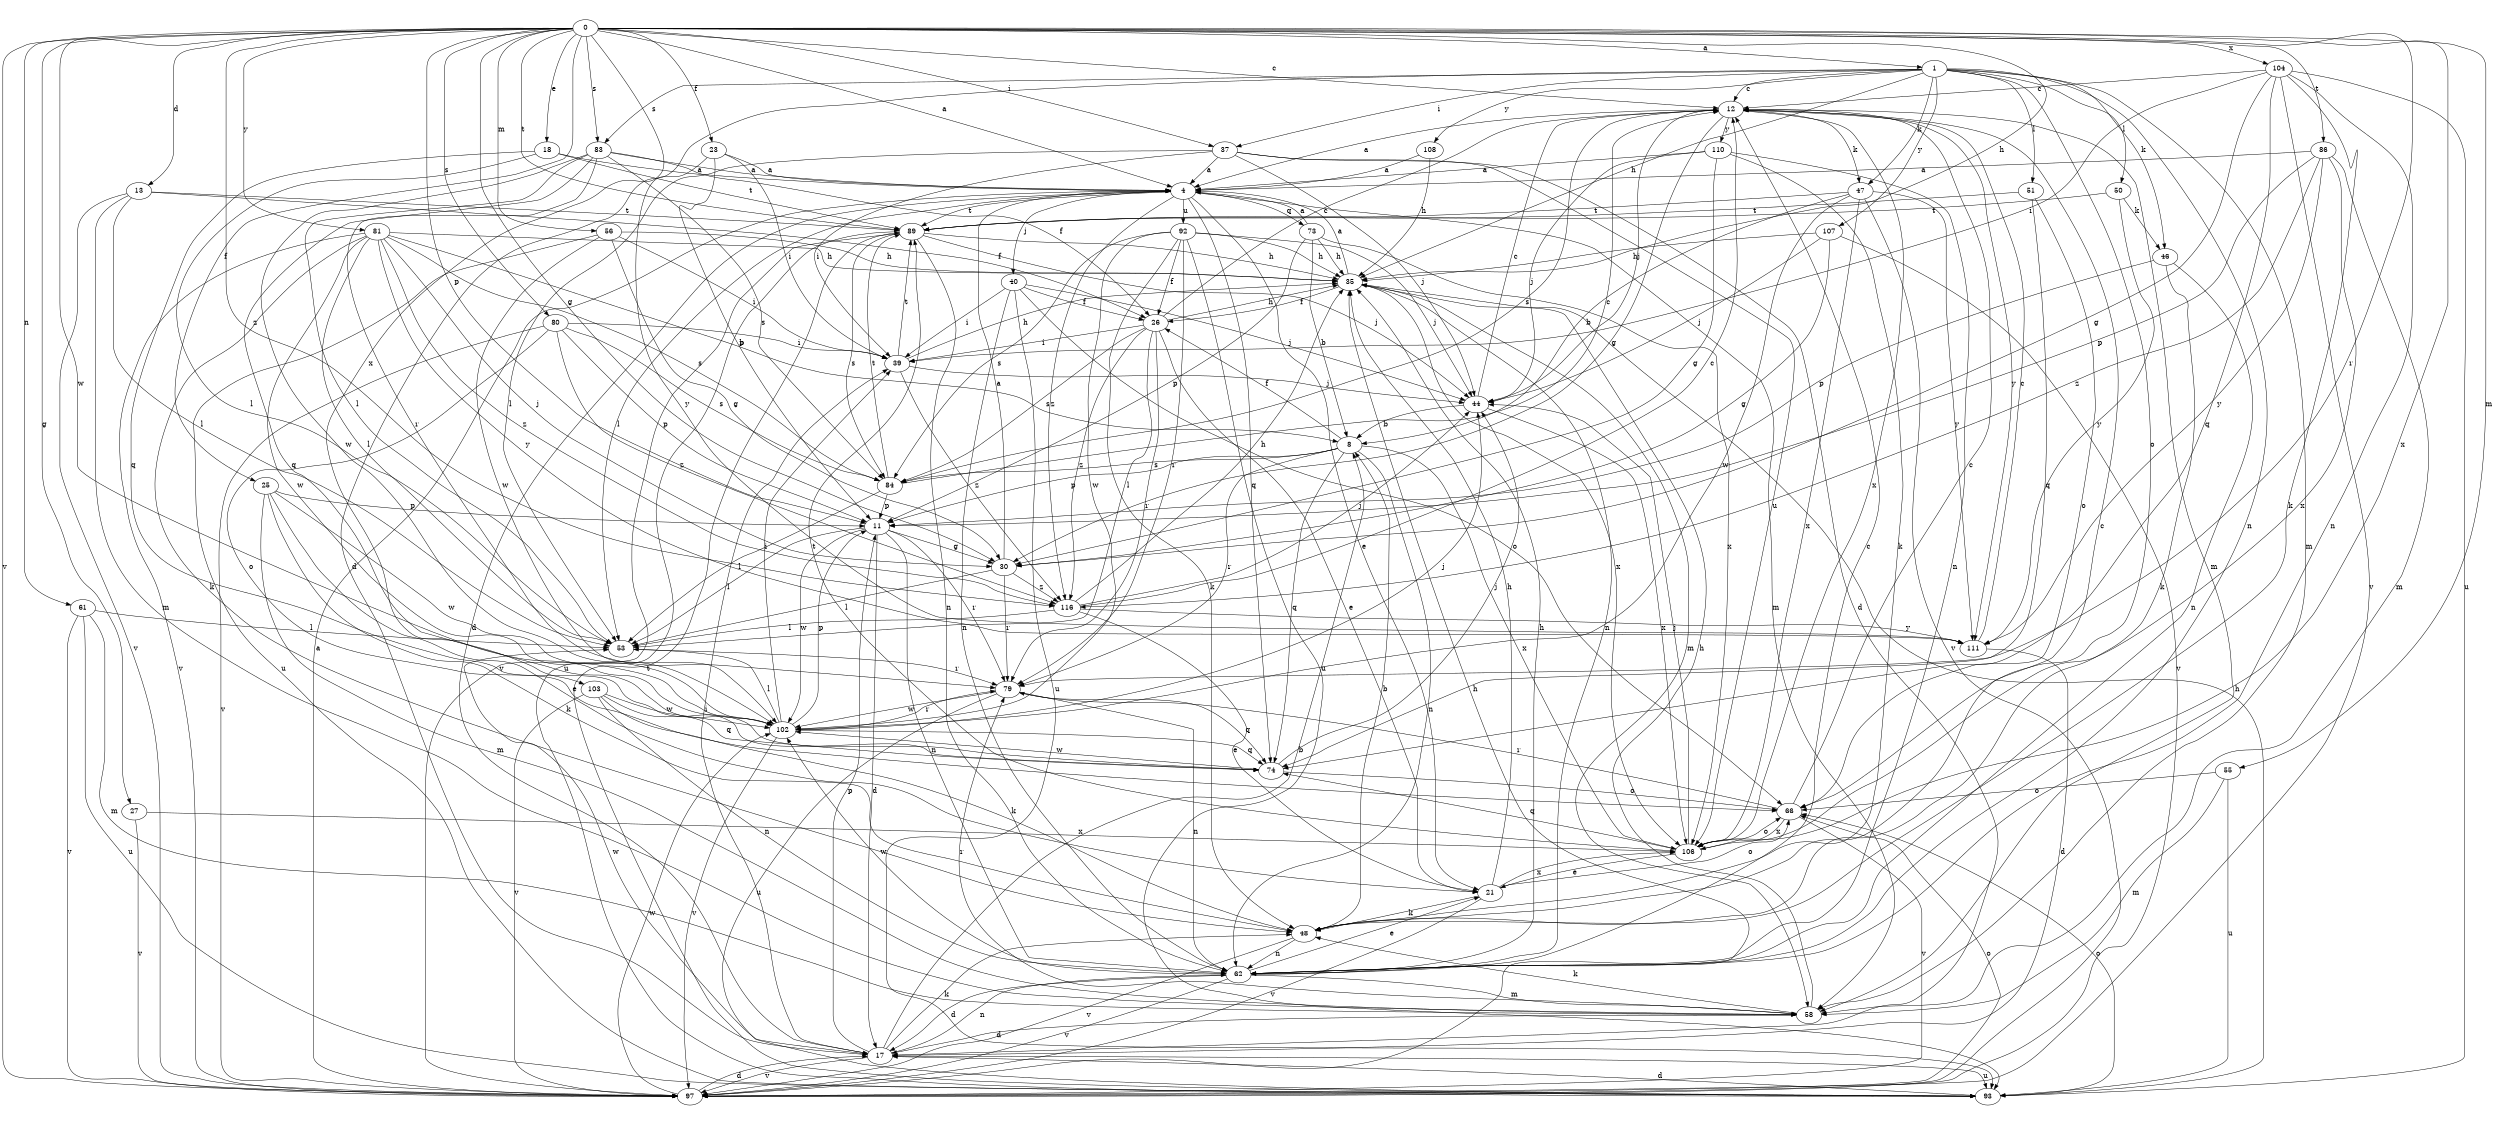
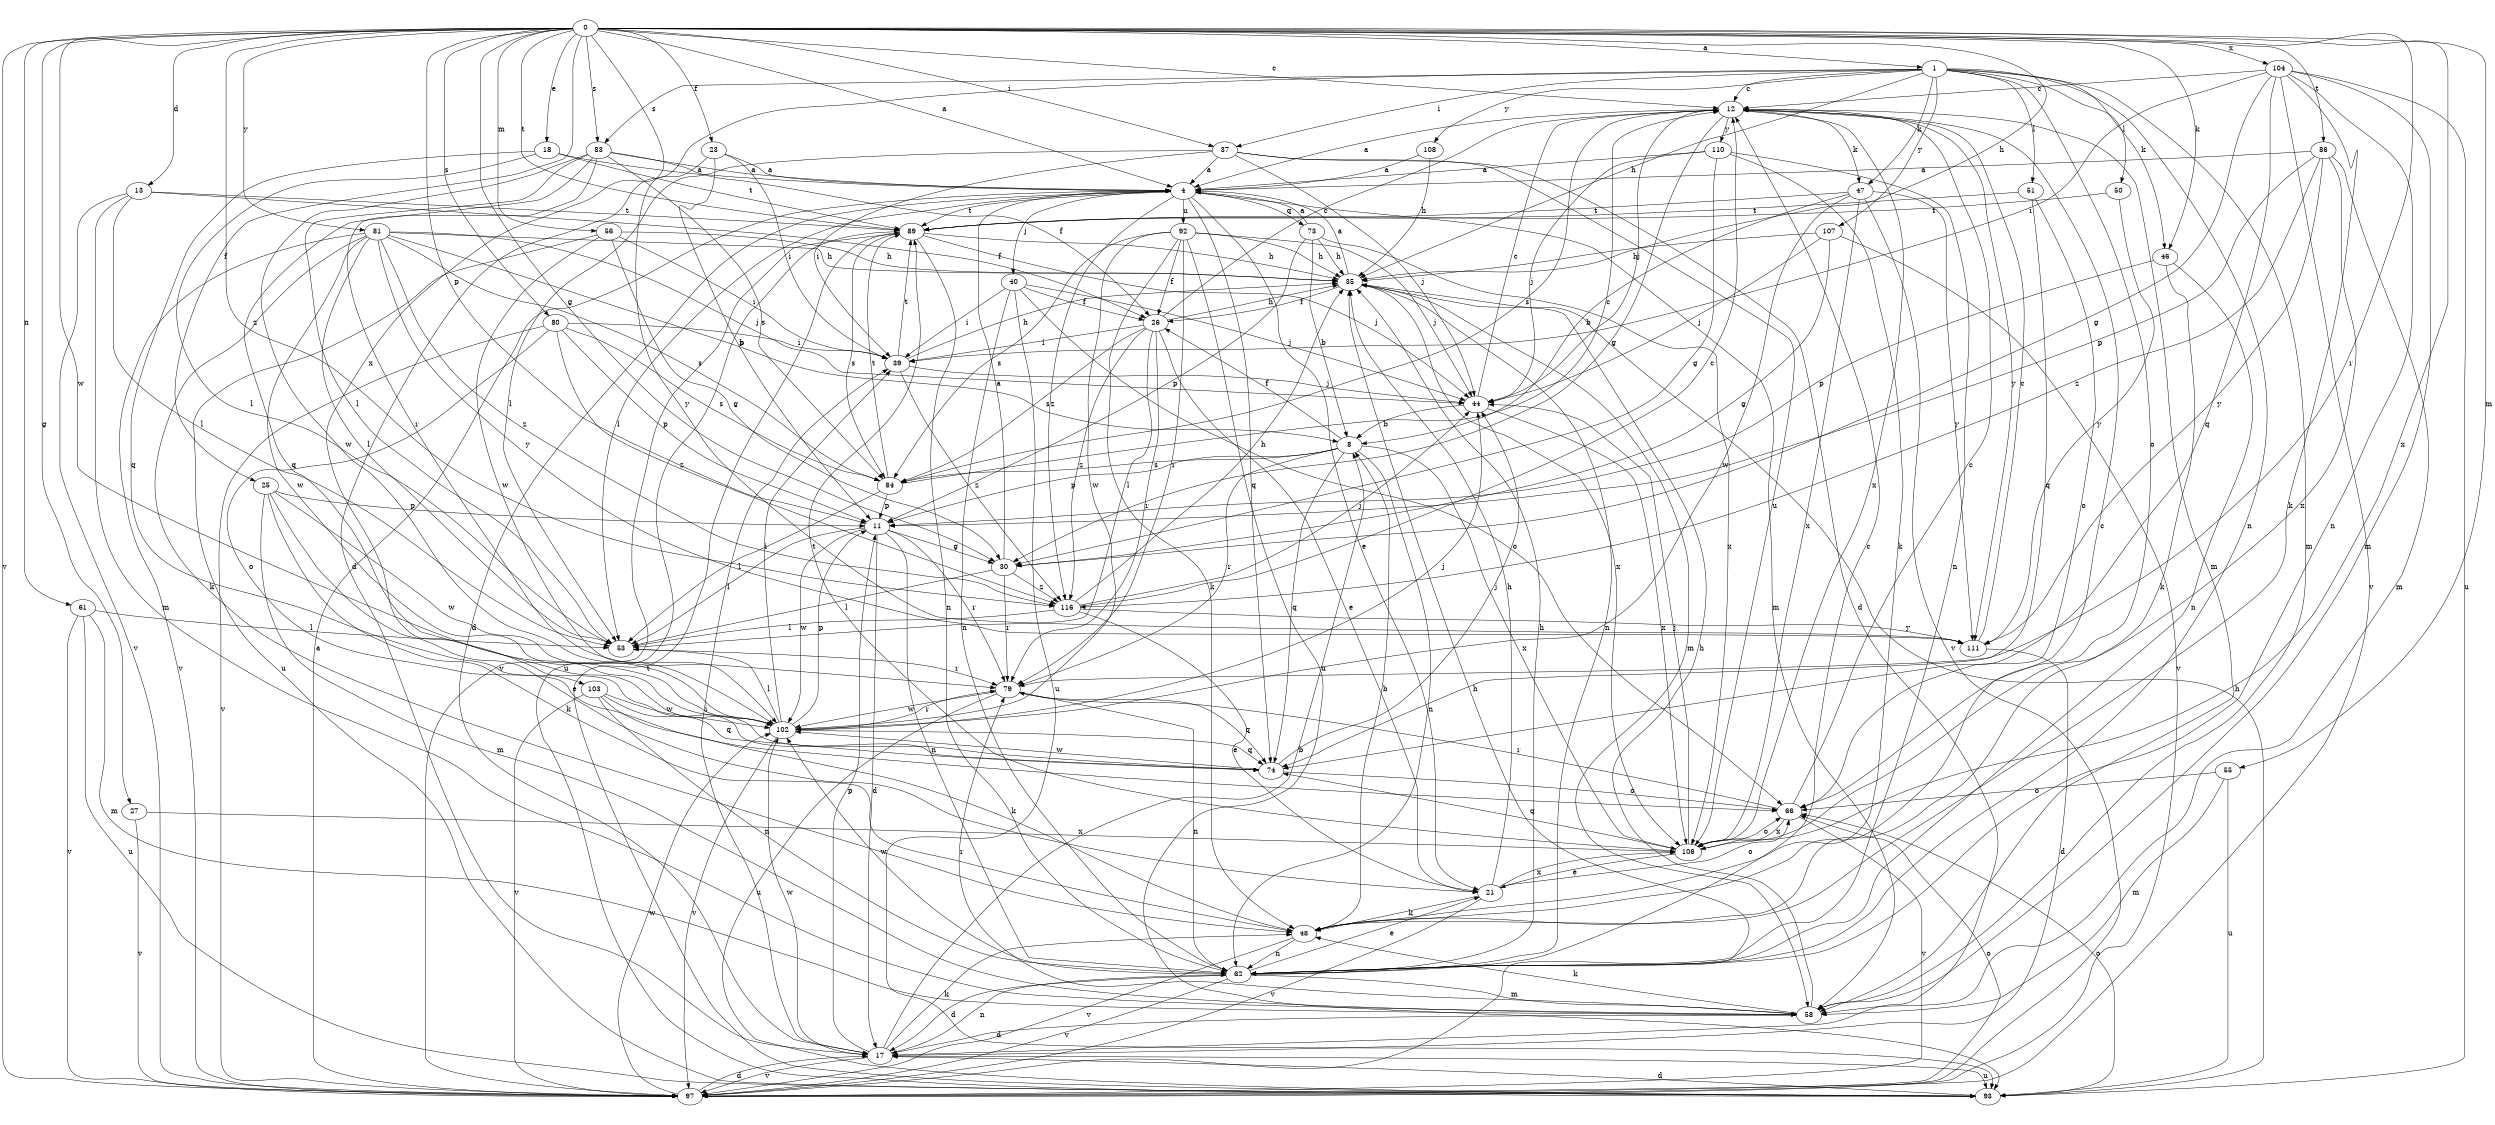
(2140, 222) -> (1480, 34)
(629, 471) -> (938, 377)
none -> (2324, 616)
(609, 852) -> (793, 920)
